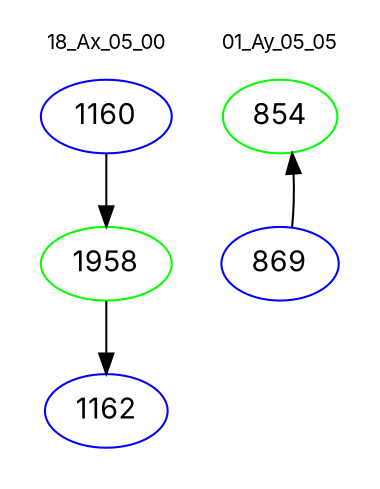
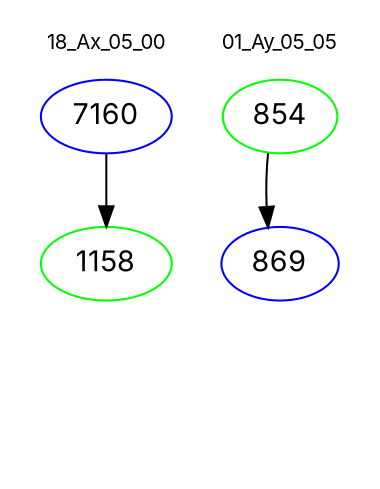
(106, 117) -> (106, 117)
(294, 201) -> (266, 180)
(106, 264) -> (106, 264)
(106, 411) -> none
